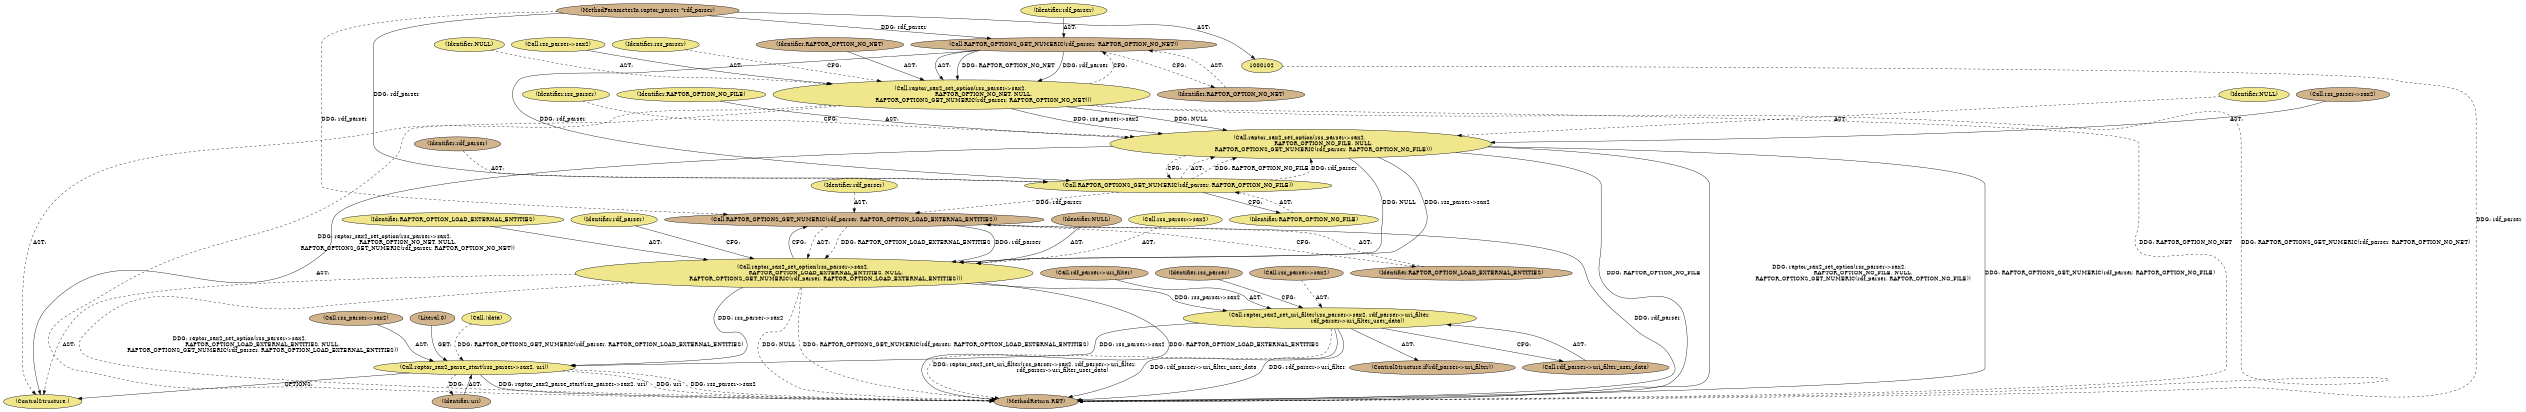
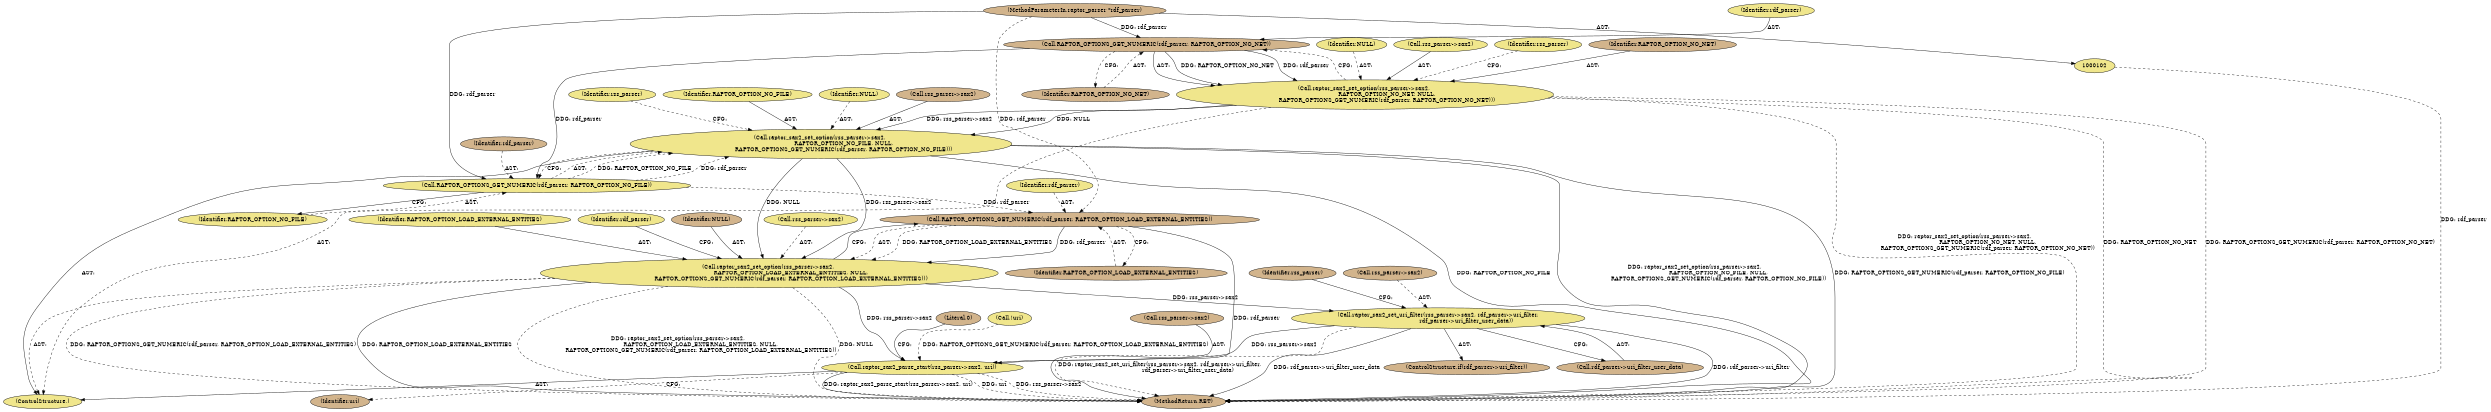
(1094, 273) -> none
(486, 318) -> (1010, 318)
(446, 345) -> (906, 345)
(300, 385) -> (543, 385)
(457, 385) -> (674, 385)
(467, 386) -> none
